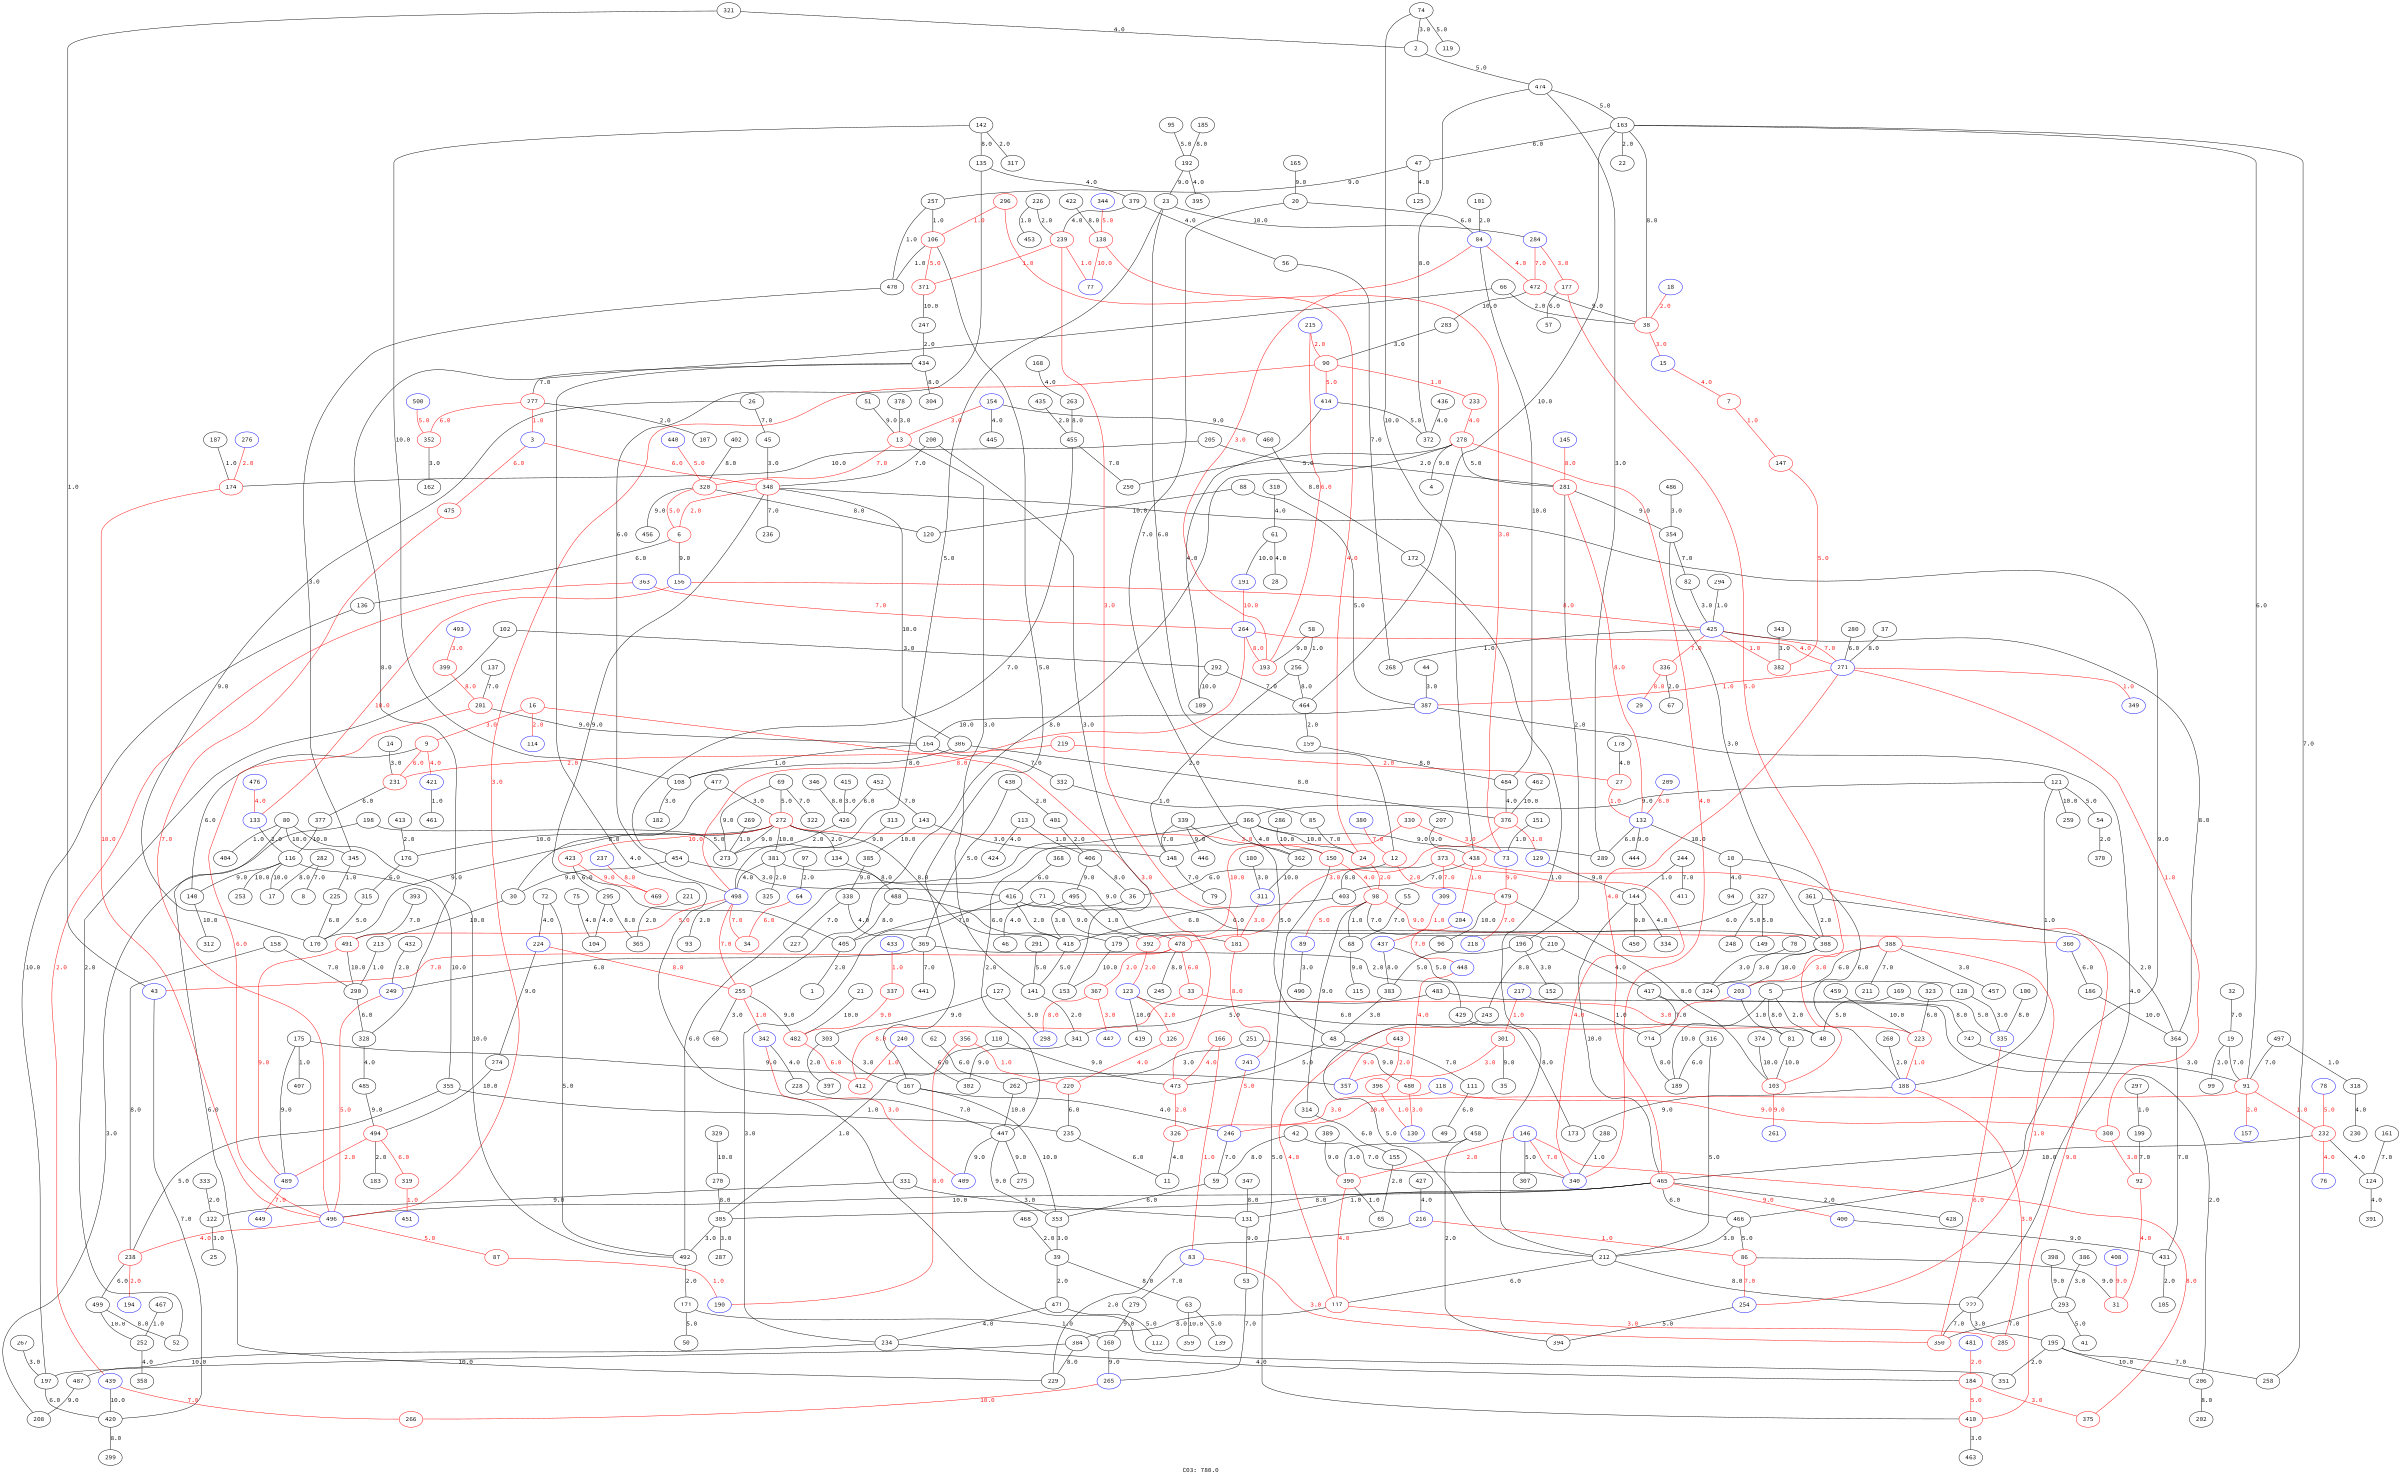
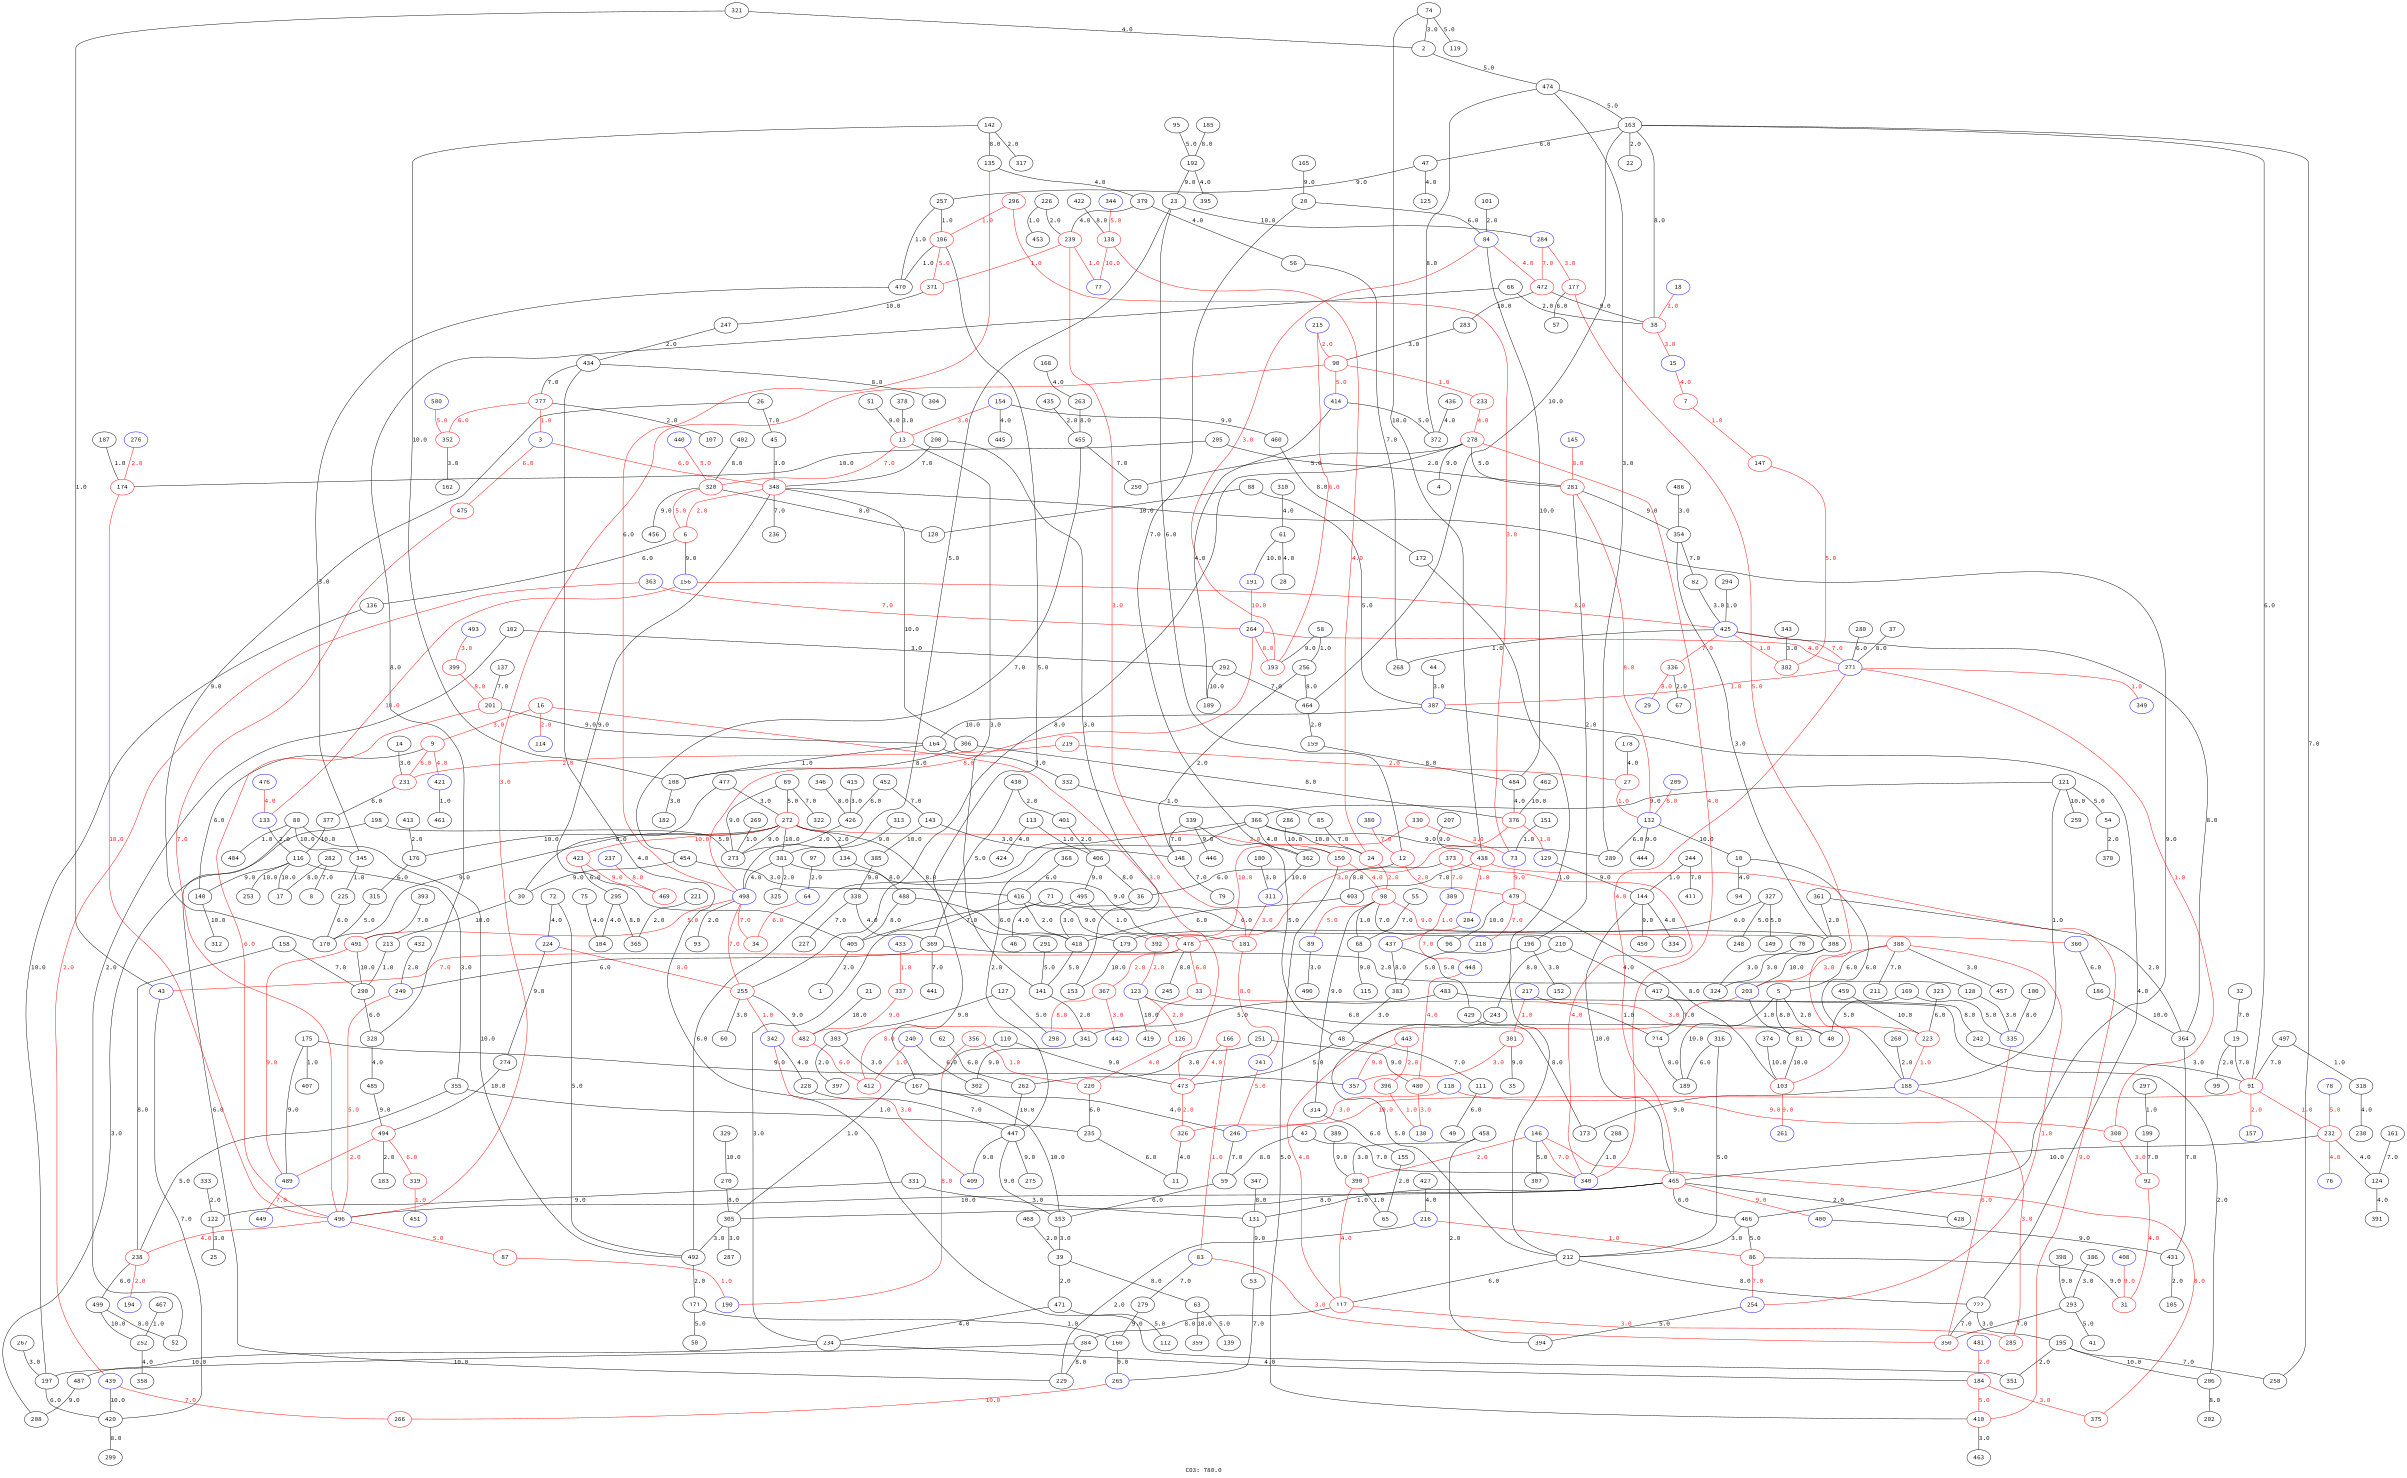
(645, 431) -> (646, 434)
(459, 968) -> (466, 968)
